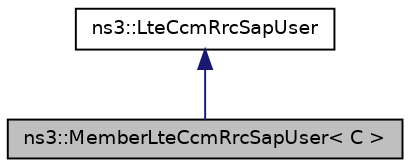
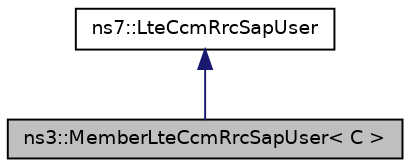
(205, 29) -> (205, 29)
